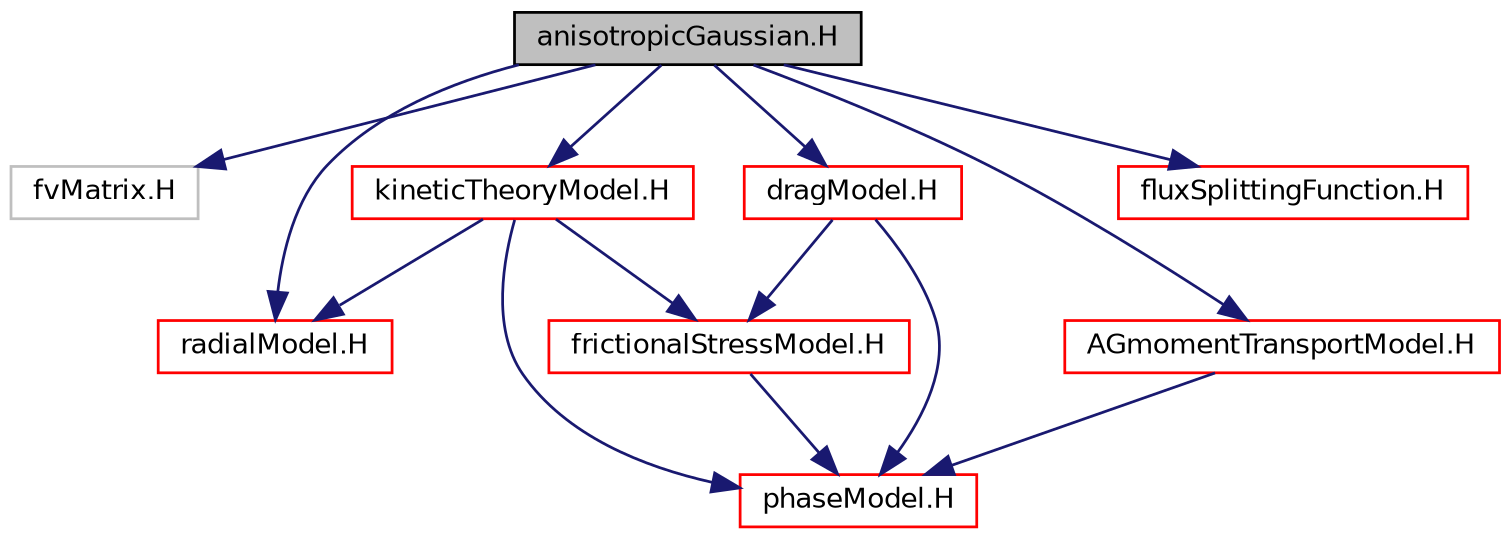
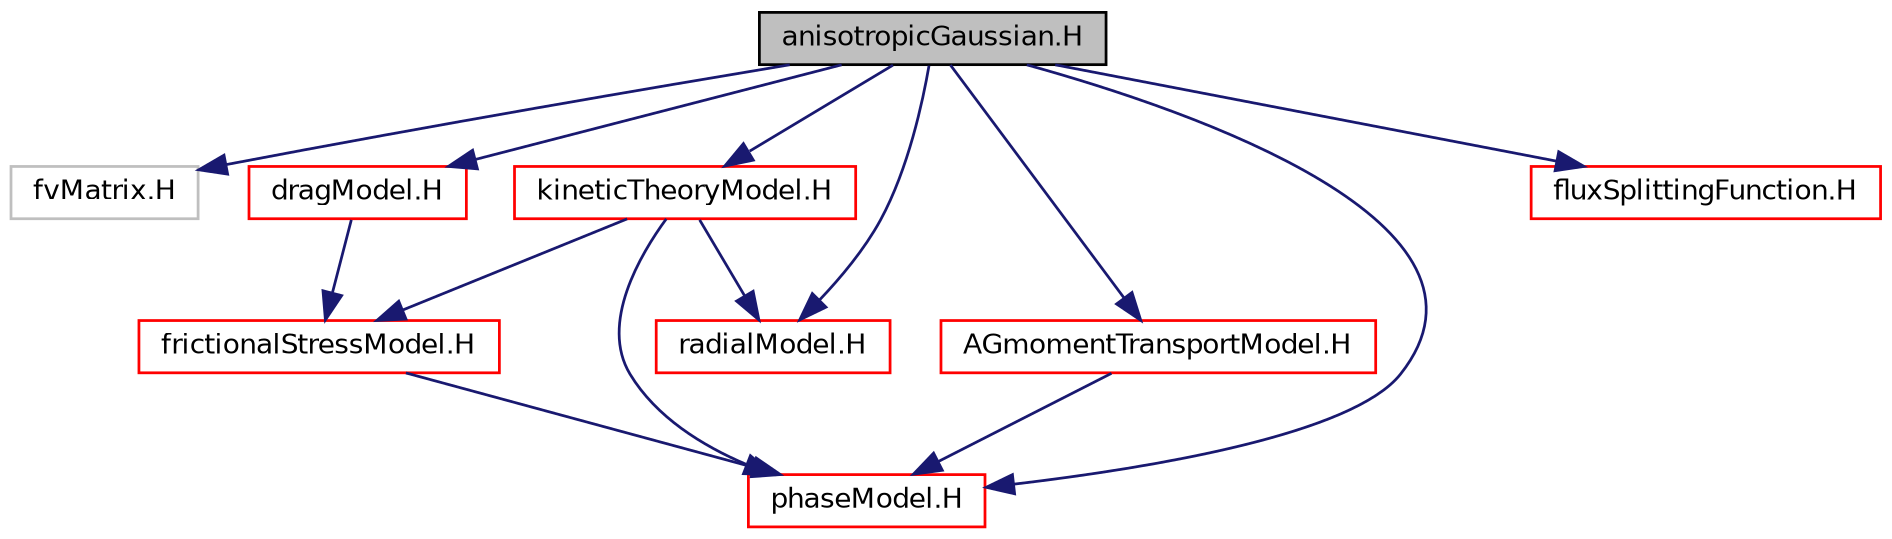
(938, 332) -> (1423, 304)
